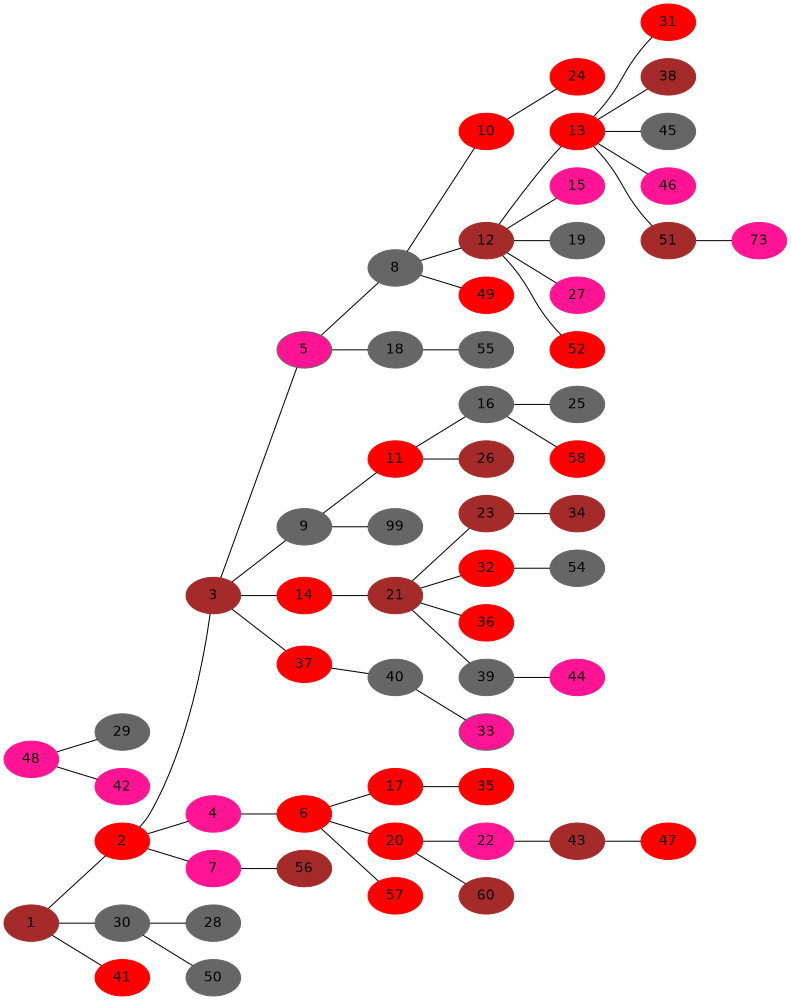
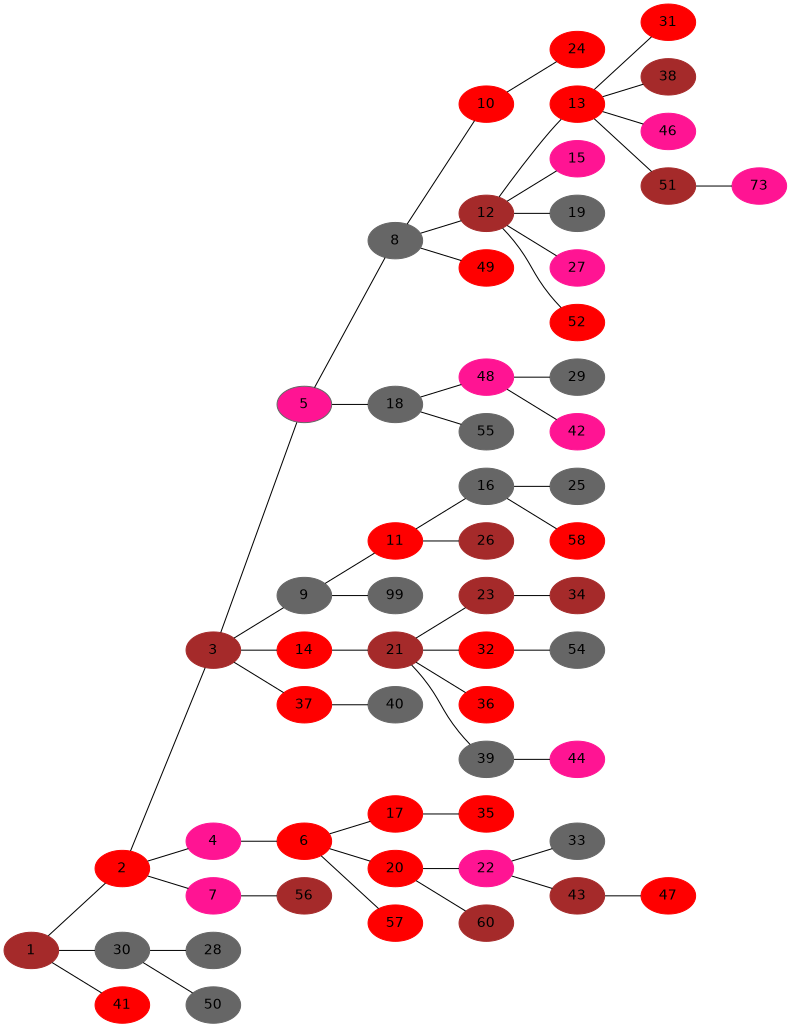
(668, 131) -> none
none -> (441, 391)
(441, 705) -> (532, 855)
(486, 732) -> (577, 841)
